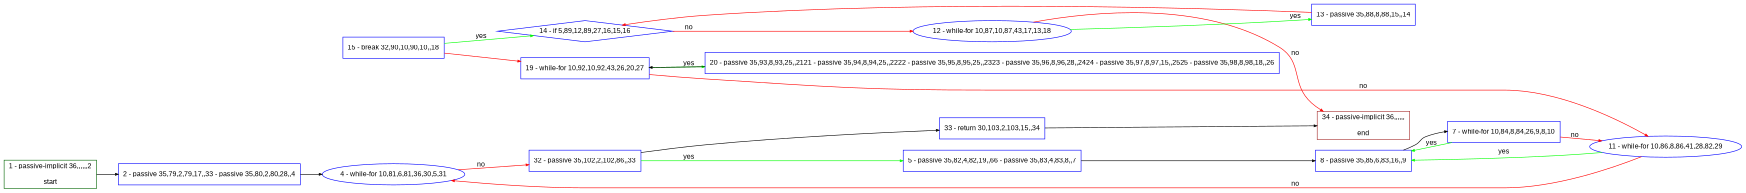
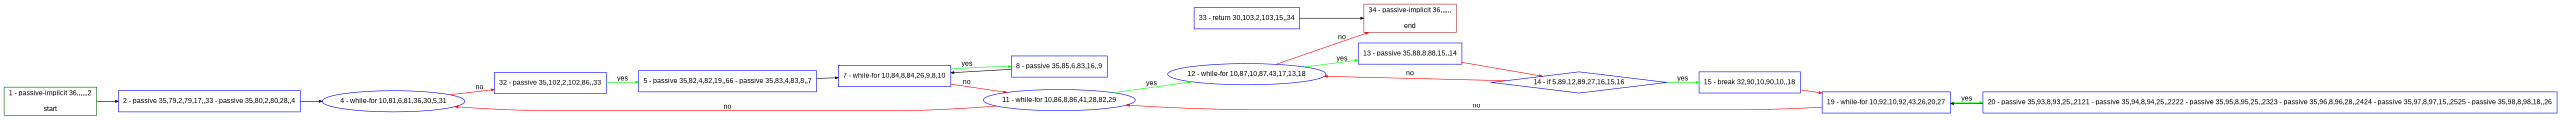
(487, 40) -> (1681, 82)
(788, 138) -> none
(1508, 158) -> (1151, 87)
(1197, 161) -> (826, 78)
